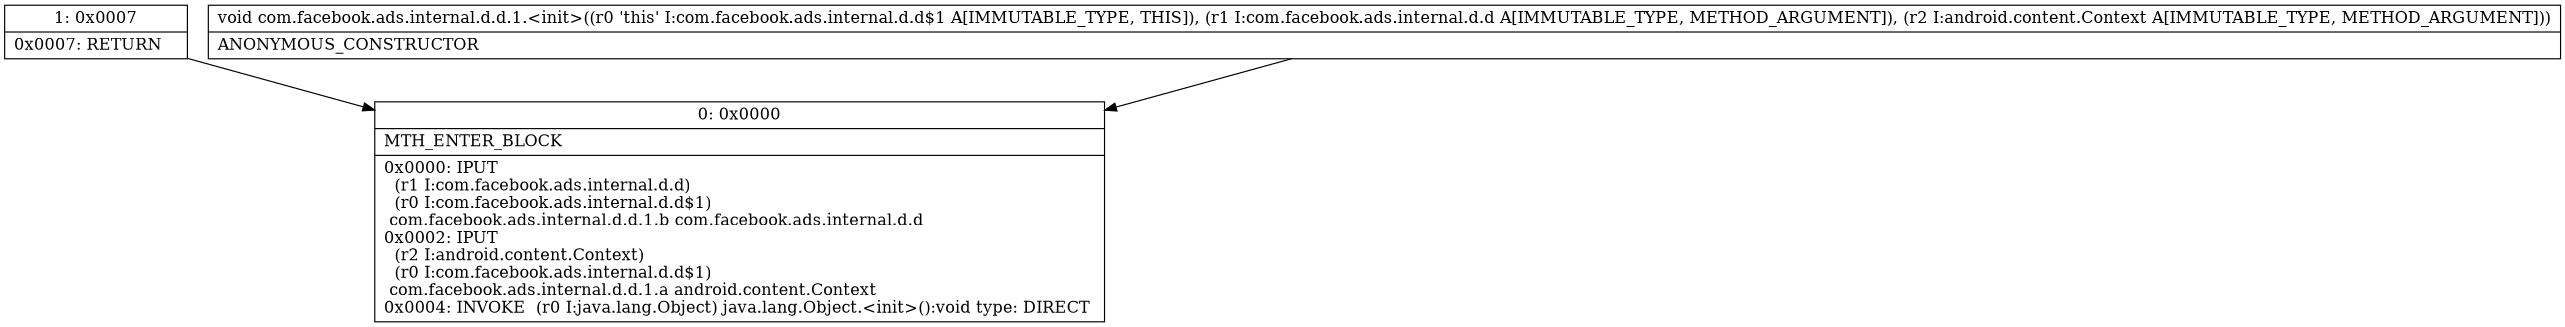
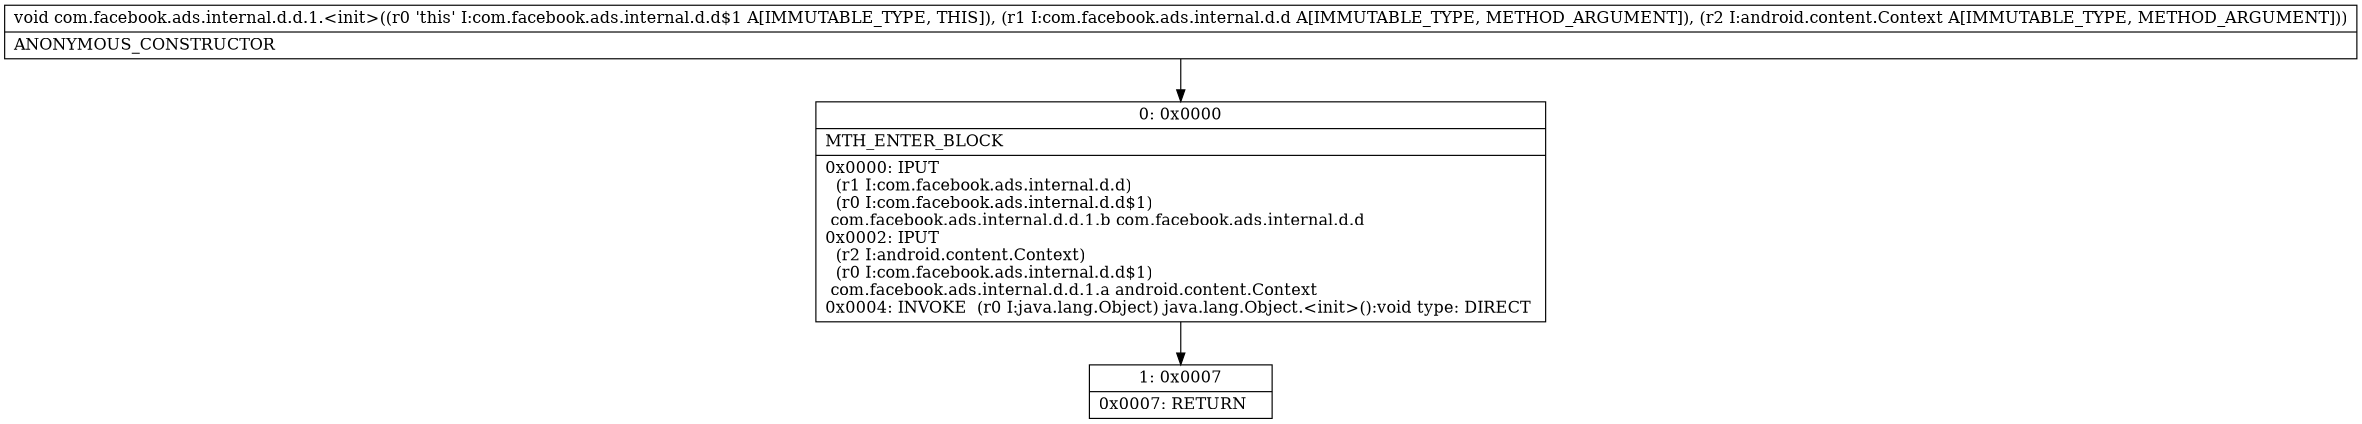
(275, 83) -> (1181, 337)
